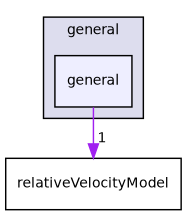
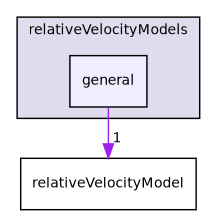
(93, 31) -> (108, 31)
